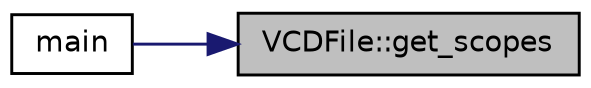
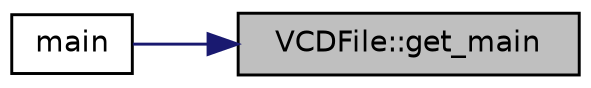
(409, 44) -> (409, 44)
